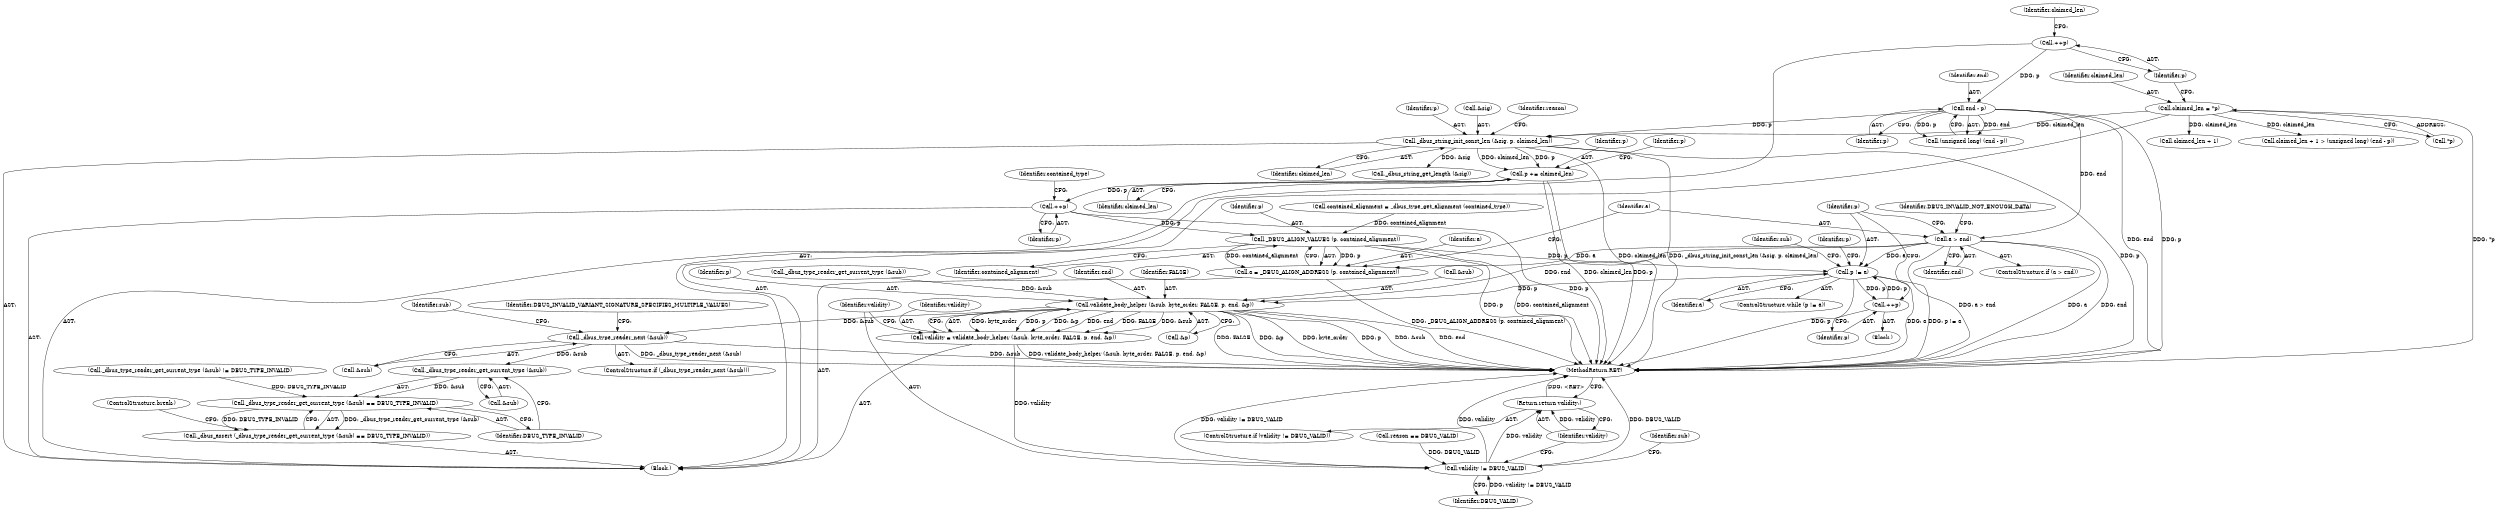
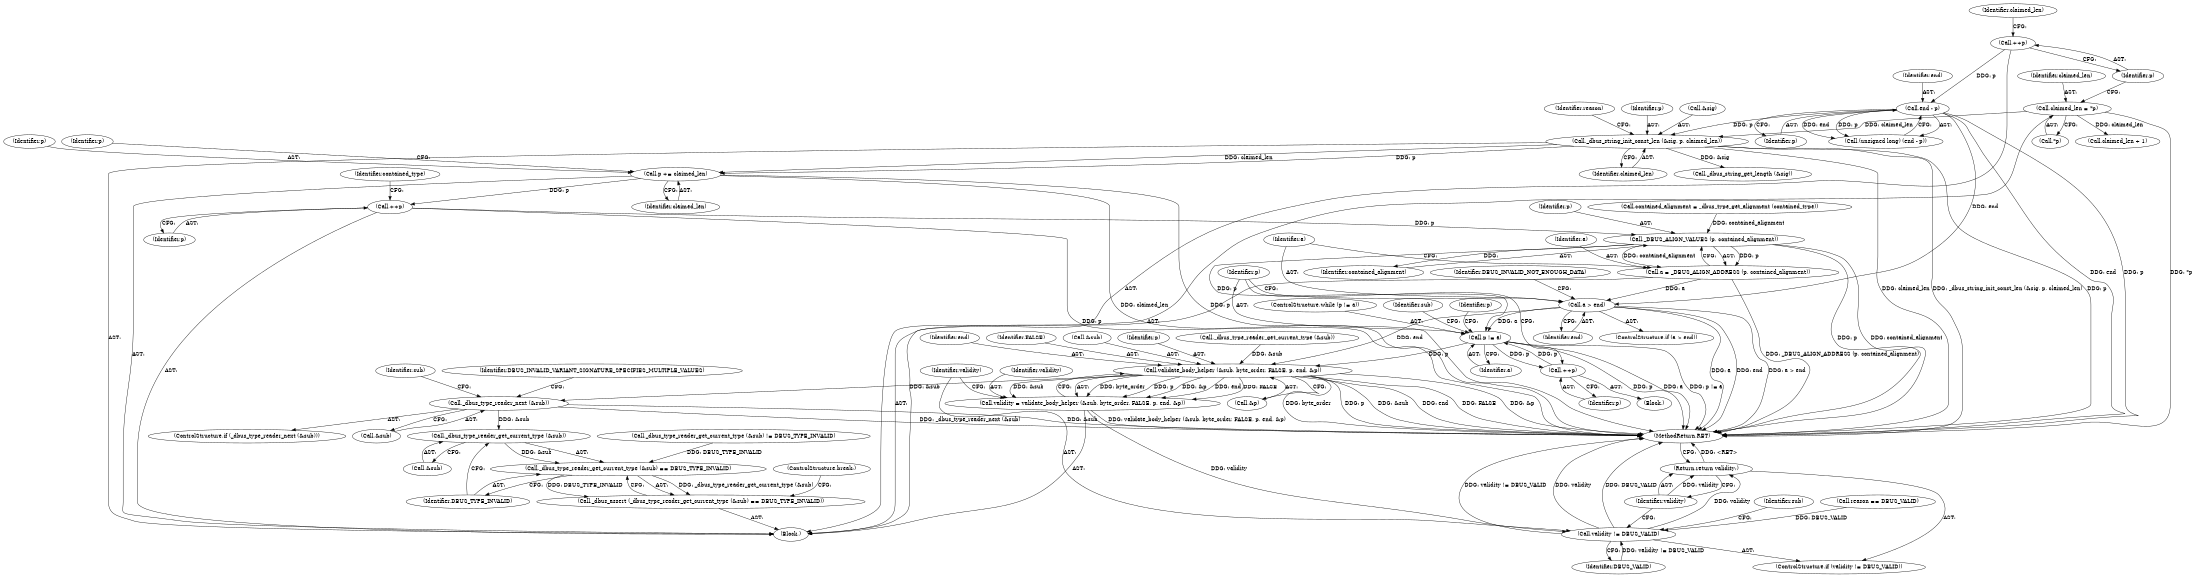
(2432, 125) -> (2053, 125)
(2328, 142) -> none
(1663, 248) -> (1656, 289)
(1141, 256) -> (1492, 256)
(1820, 288) -> (1403, 322)
none -> (1725, 550)
